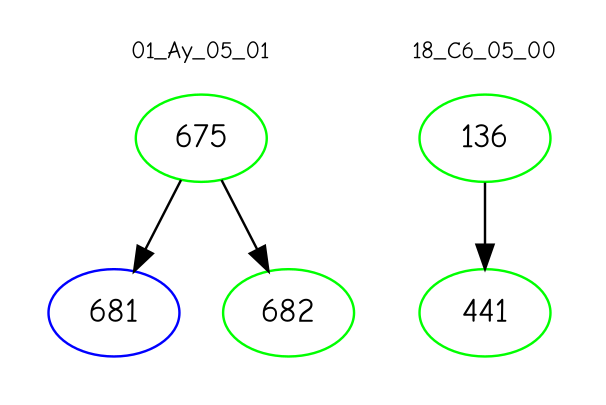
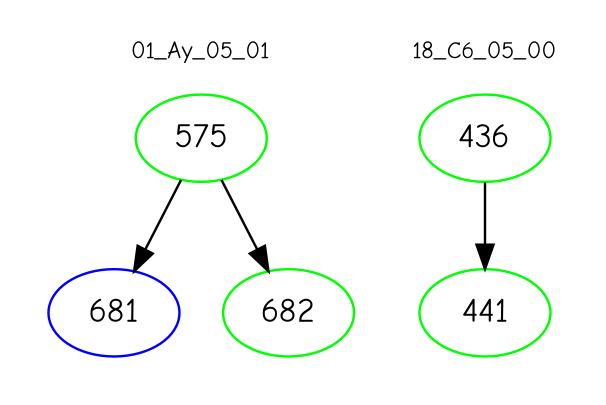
(201, 138) -> (201, 138)
(485, 138) -> (485, 138)
